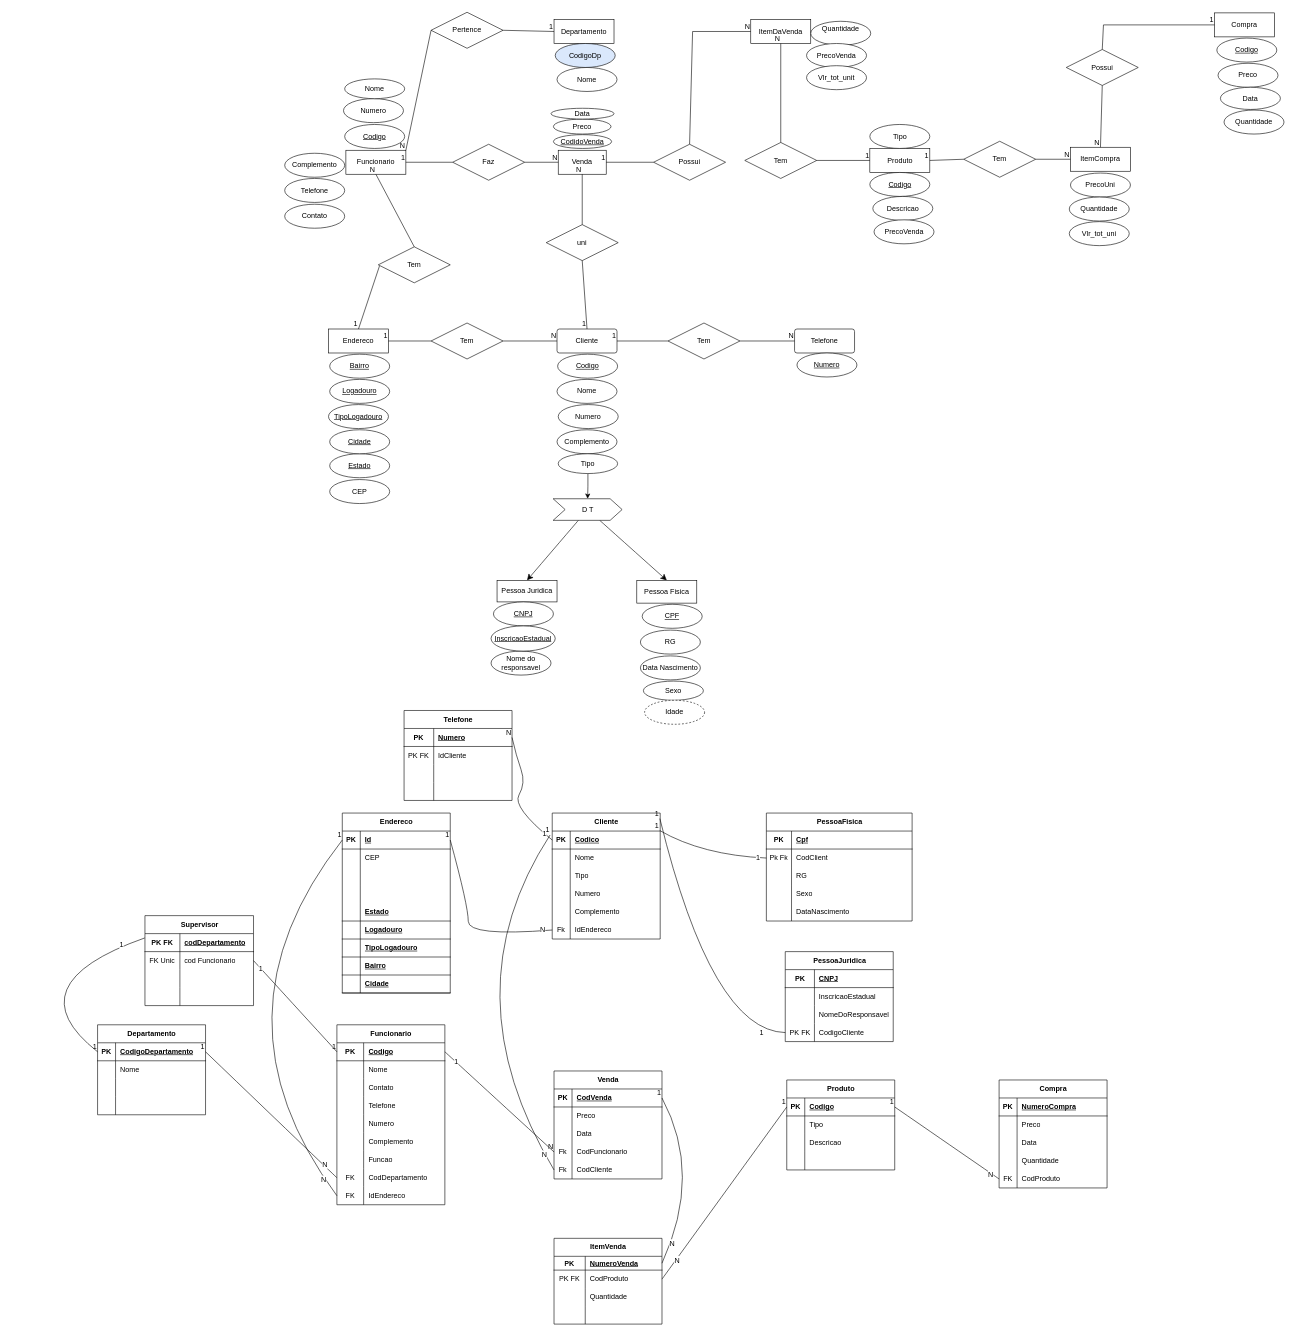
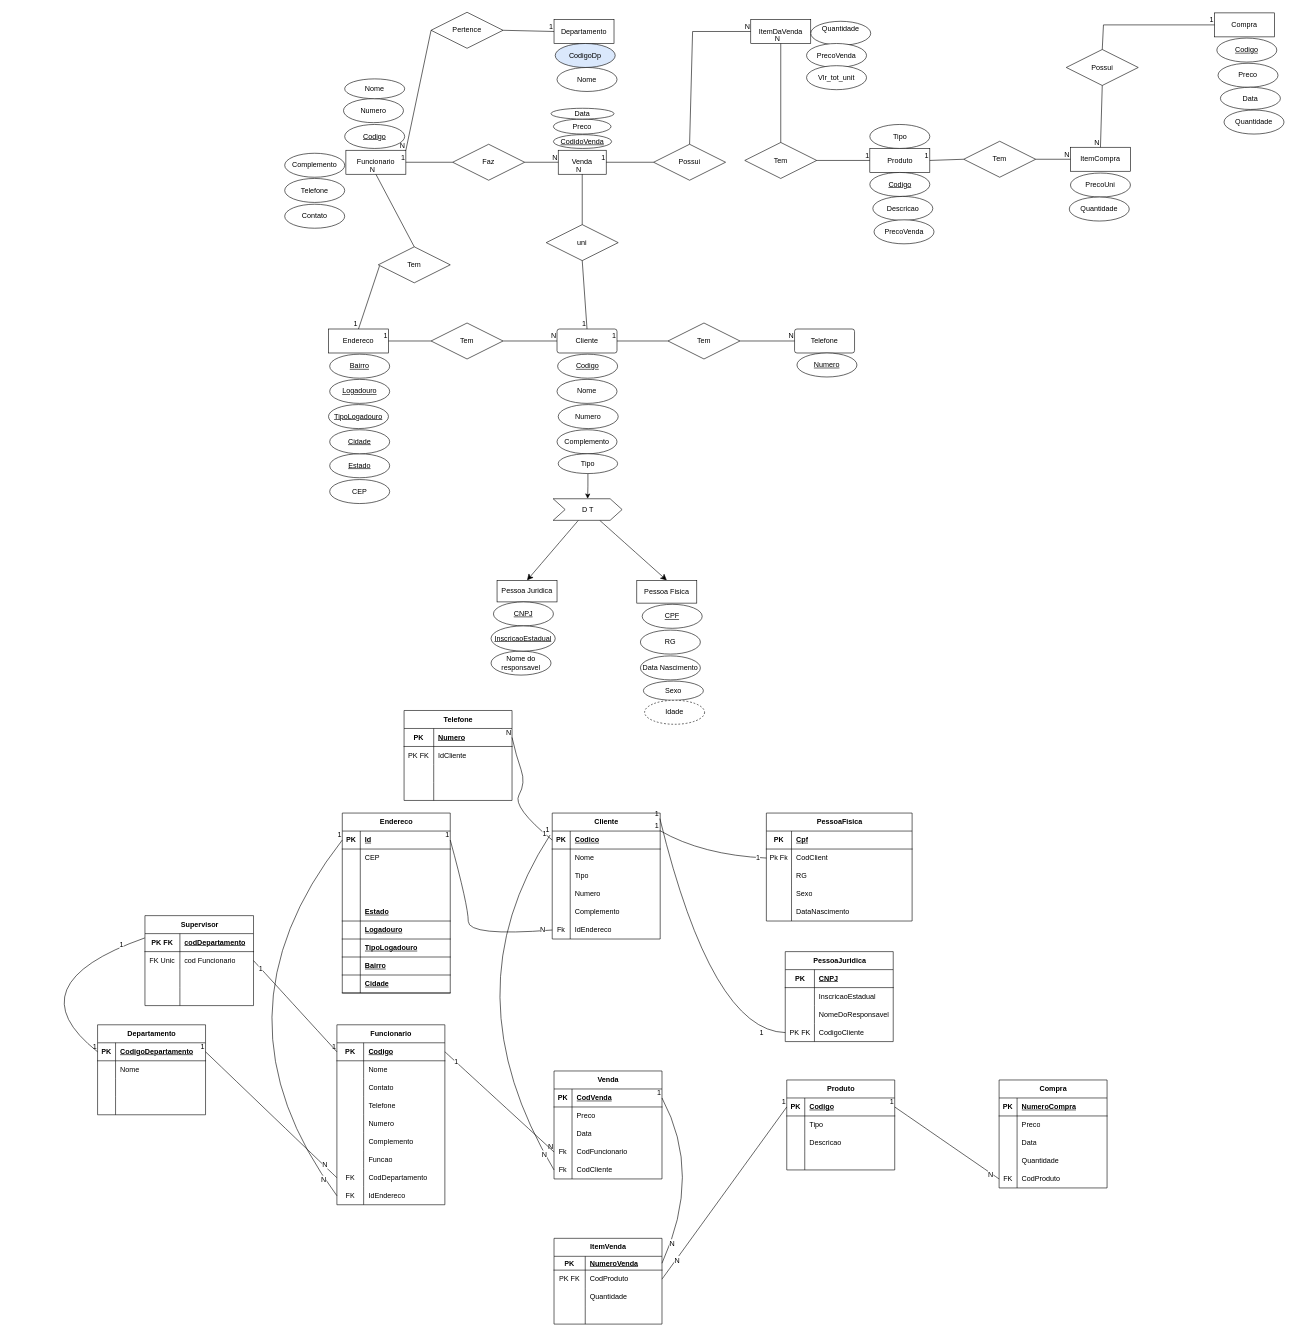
(1100, 234) -> none
